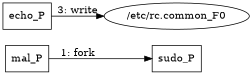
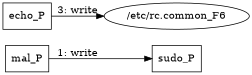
(177, 16) -> (177, 16)
(78, 53) -> (78, 53)
